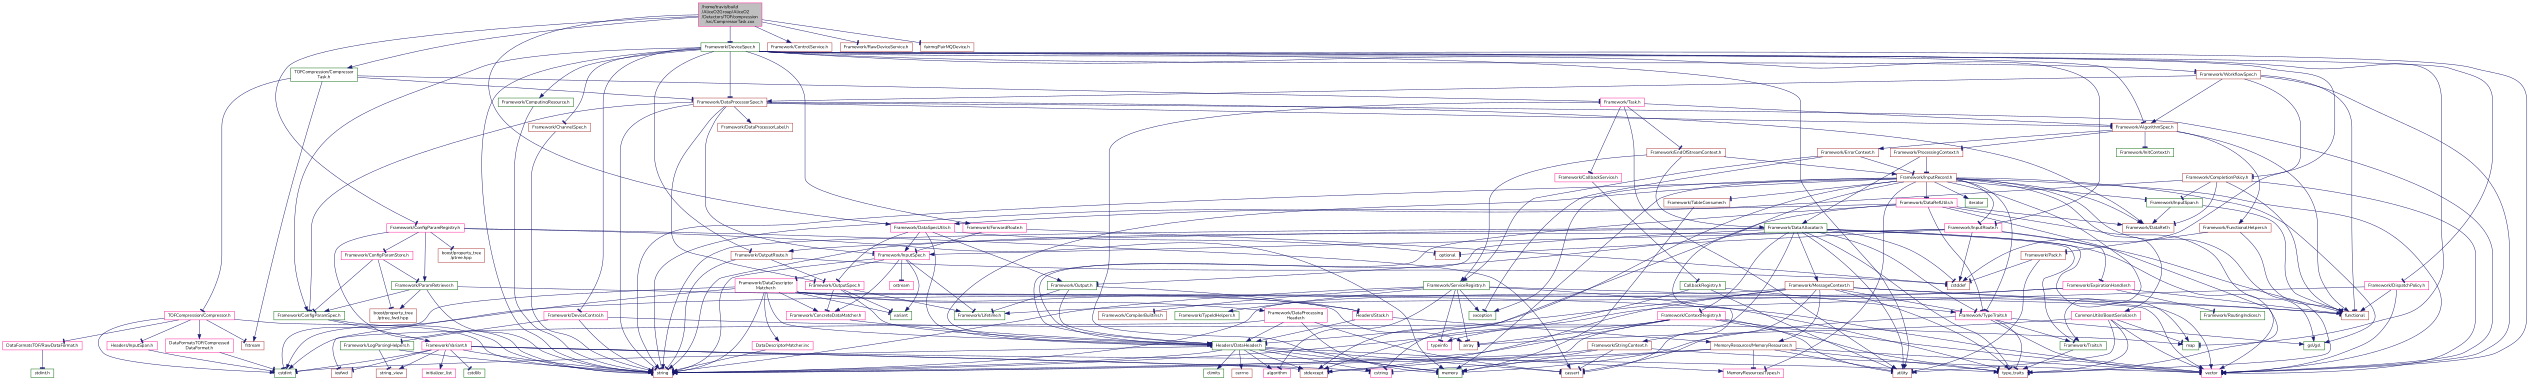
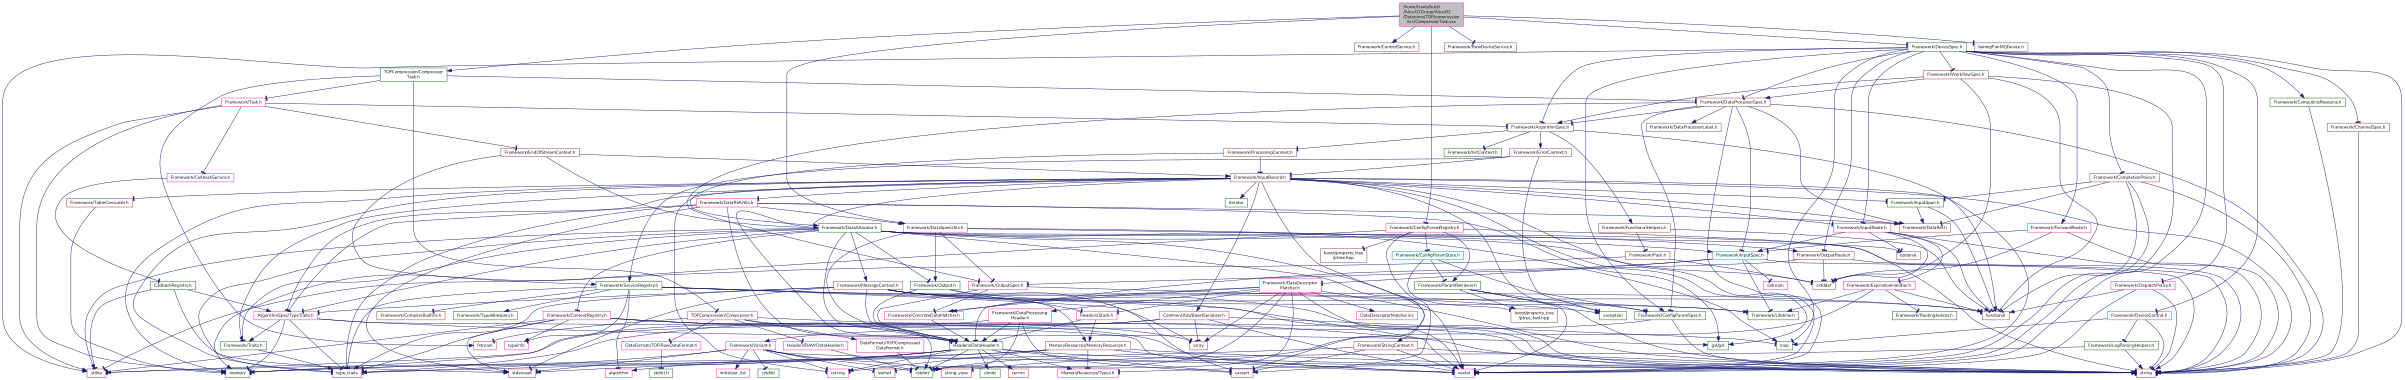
(901, 316) -> none
(1984, 316) -> (286, 316)
(132, 346) -> (816, 346)
(725, 359) -> (2257, 275)
